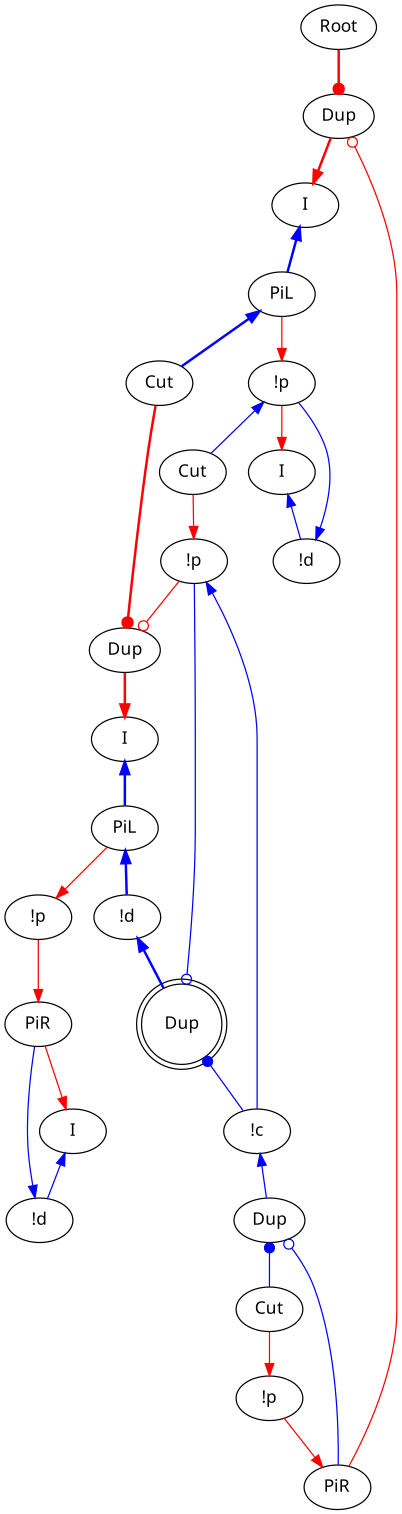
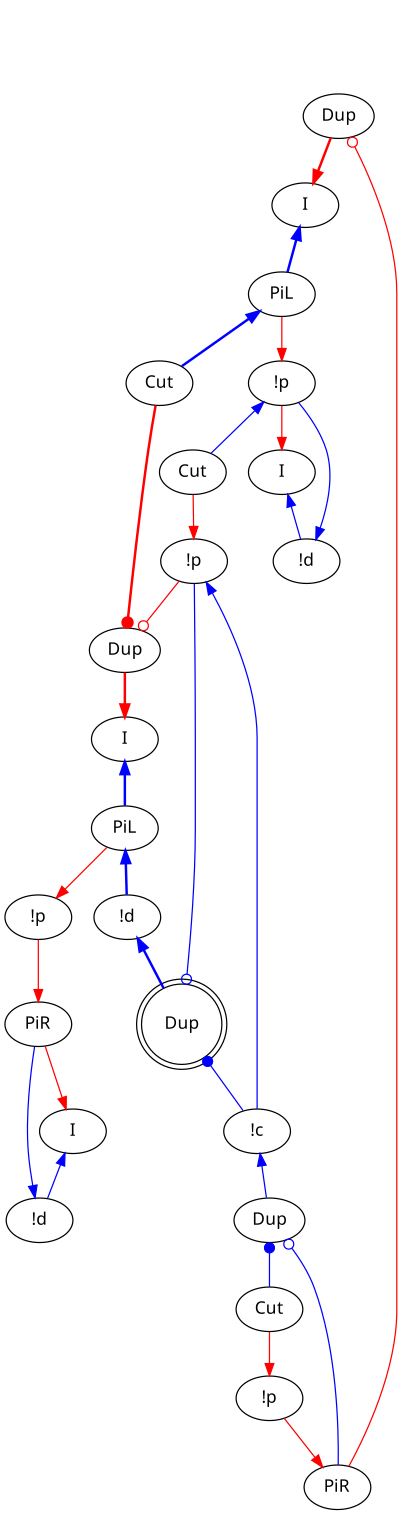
(339, 27) -> none
